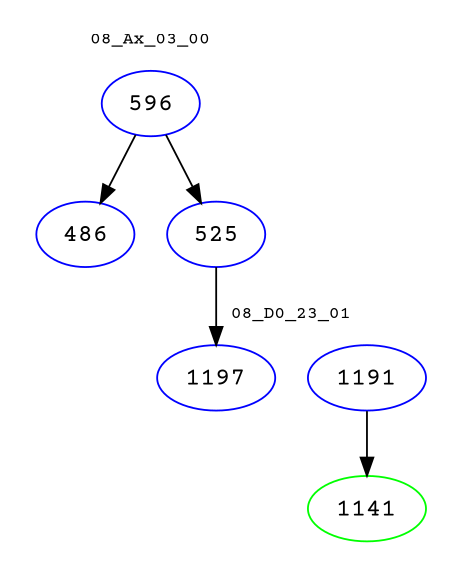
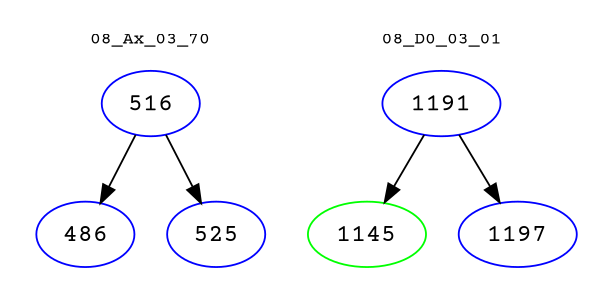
(151, 39) -> (151, 39)
(151, 104) -> (151, 104)
(216, 307) -> (475, 161)
(292, 313) -> (442, 39)
(367, 509) -> (367, 234)
